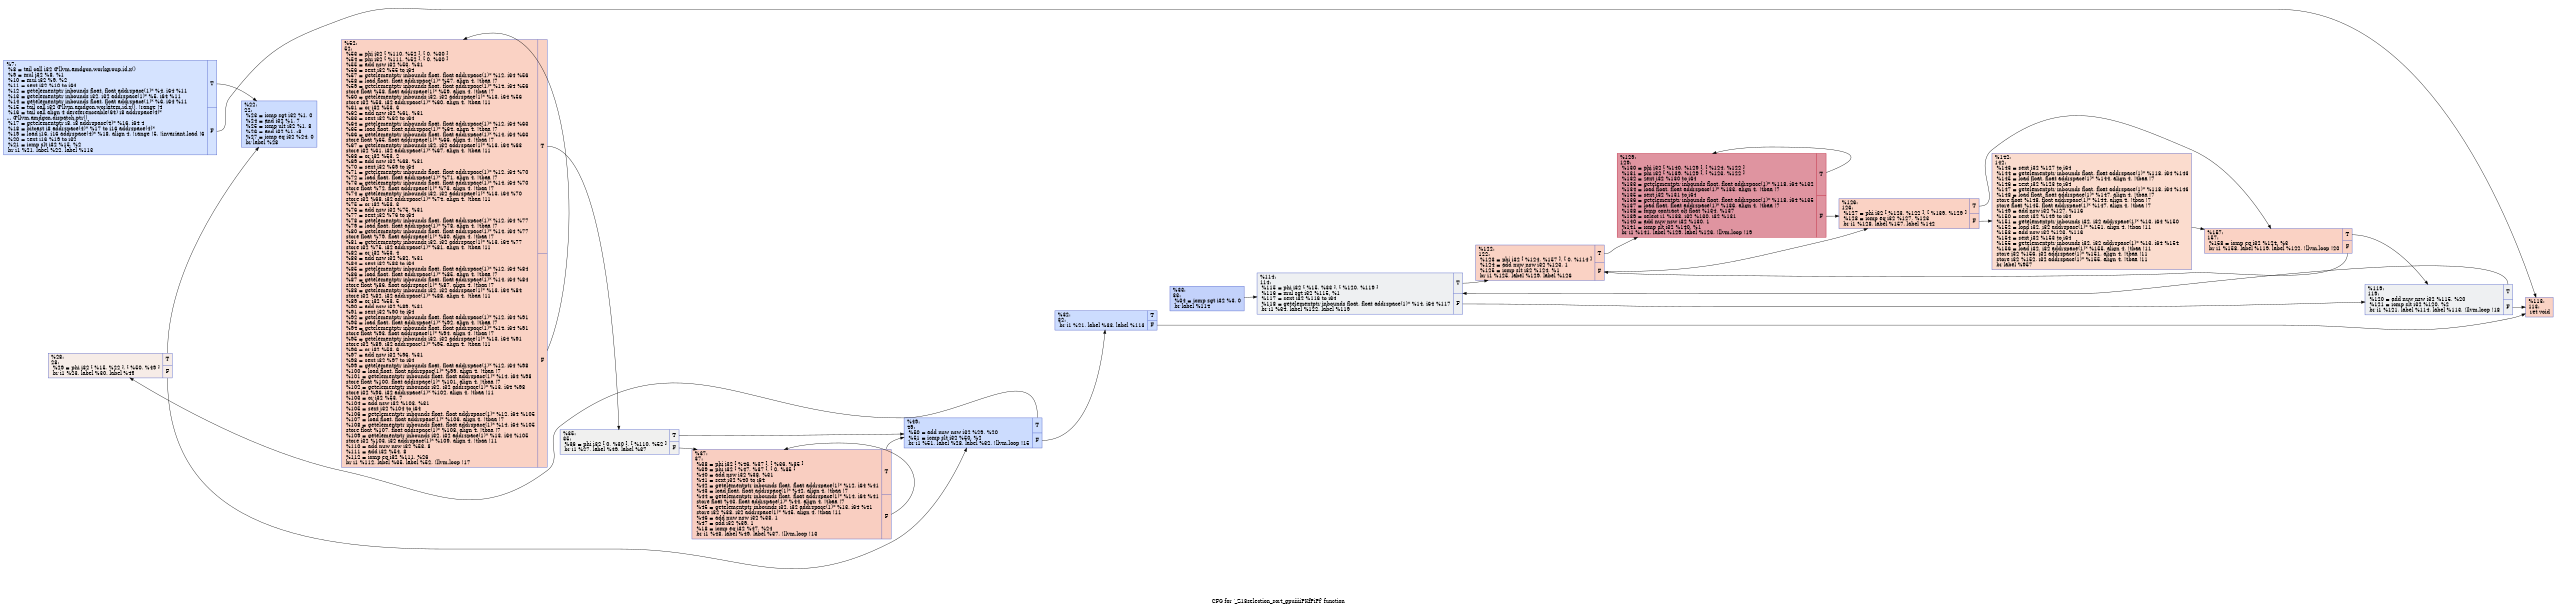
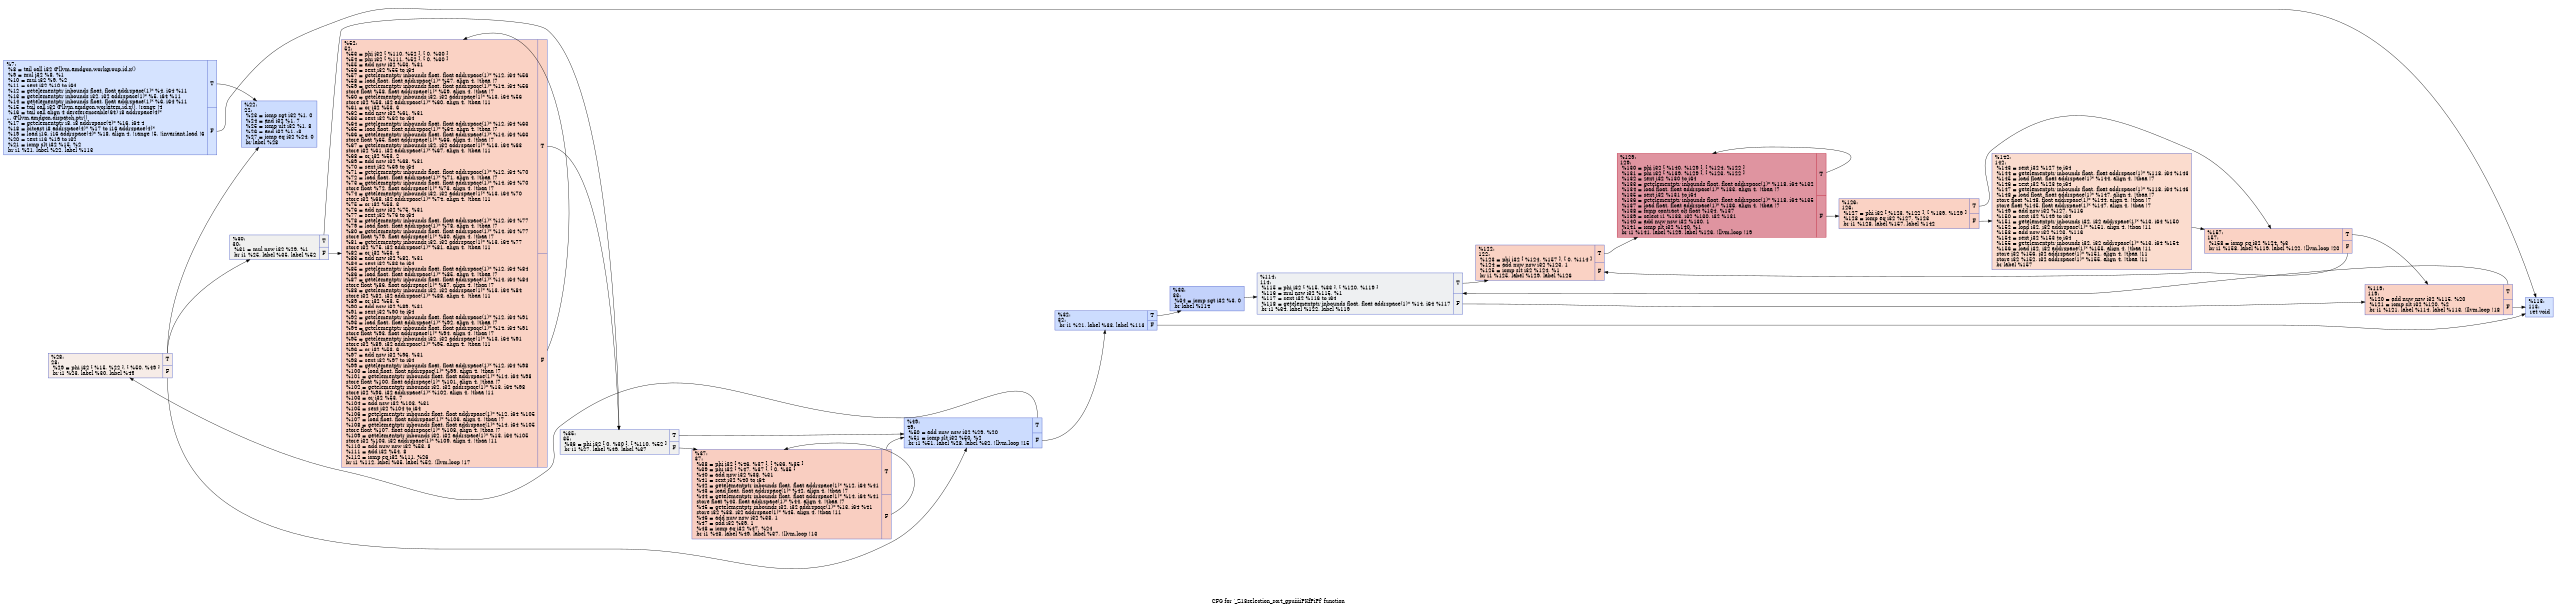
none -> (279, 247)
(1736, 261) -> none
(2014, 265) -> (2014, 265)
(1300, 293) -> (1301, 293)
(2439, 300) -> (2439, 300)
(2539, 307) -> (2539, 307)
none -> (1167, 314)
(734, 529) -> (734, 529)
